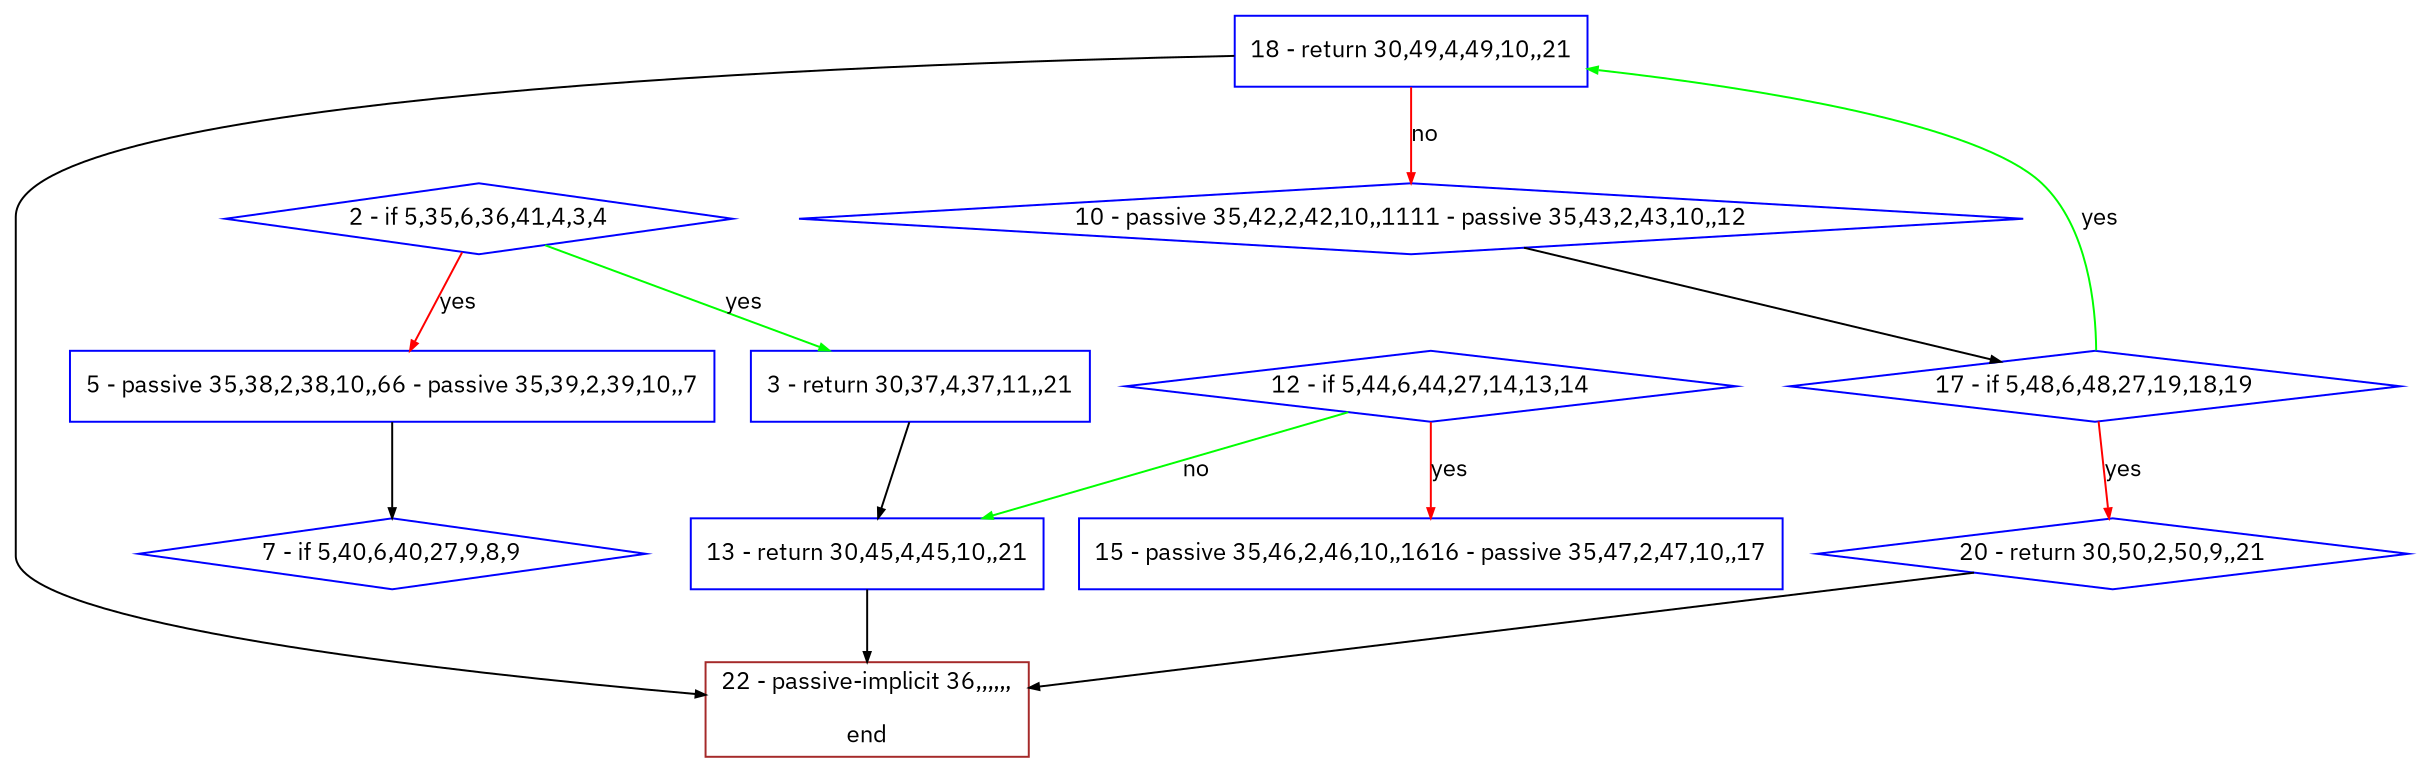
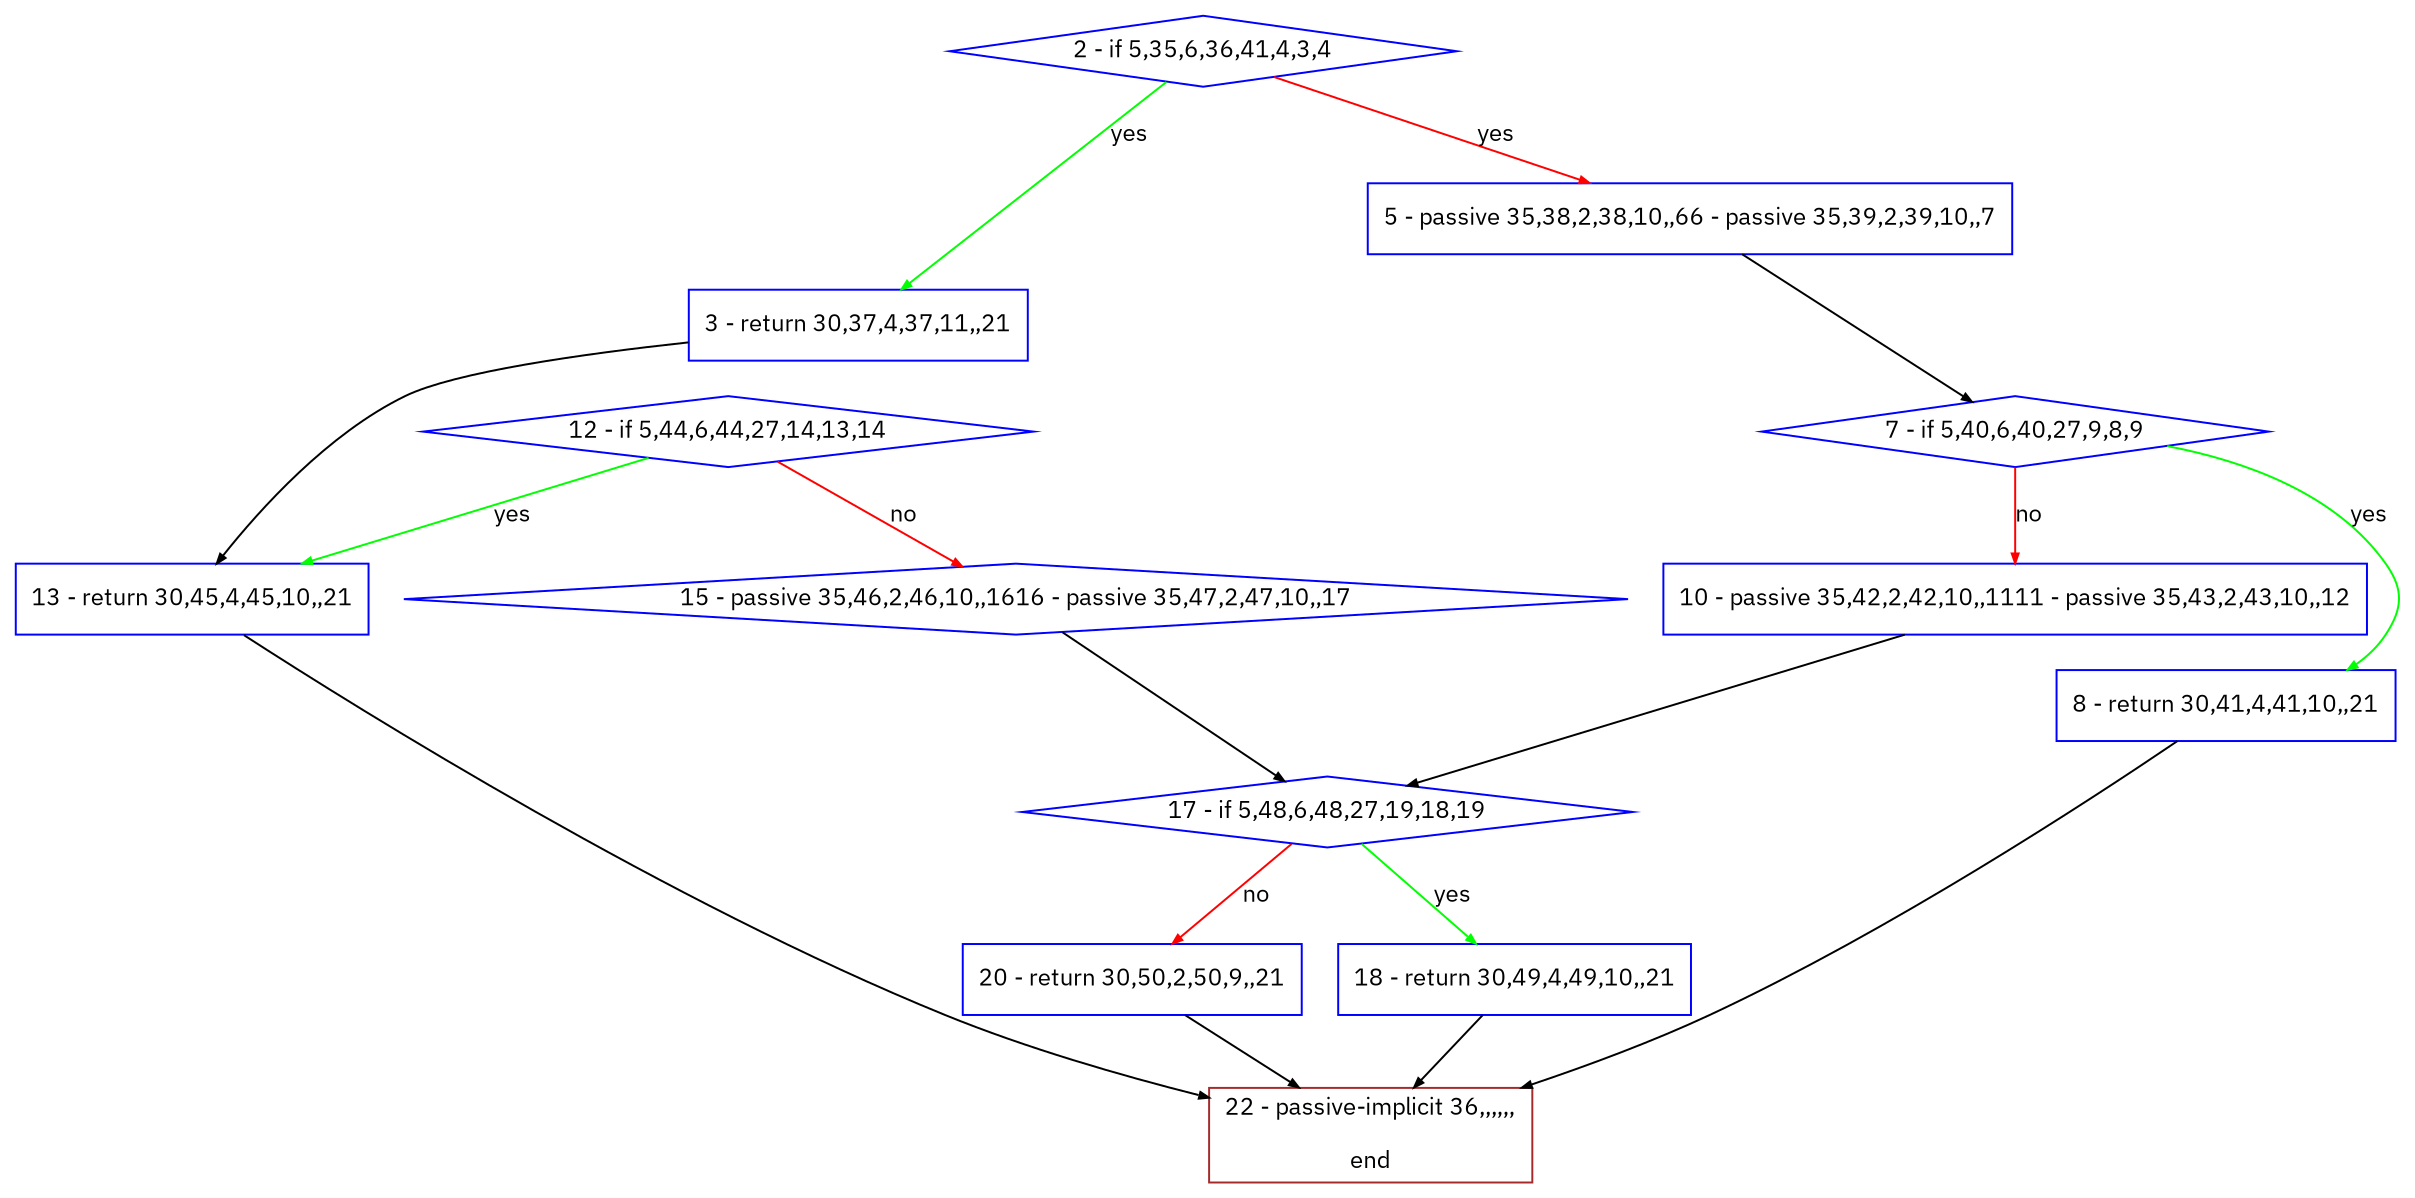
(1411, 130) -> (2015, 510)
(1411, 219) -> (2015, 599)
(1196, 470) -> (512, 515)
(1450, 470) -> (904, 515)
(2124, 470) -> (1256, 896)
(1431, 554) -> (1016, 599)
(2113, 554) -> (1132, 980)
none -> (1169, 704)
none -> (2226, 706)
